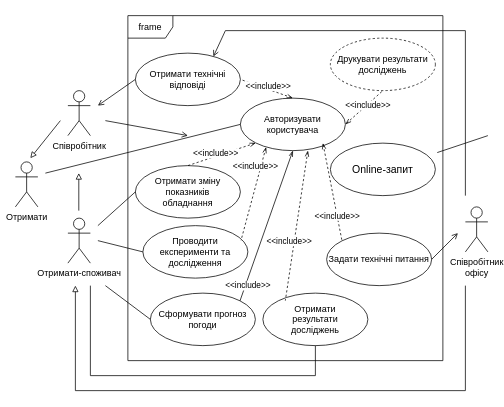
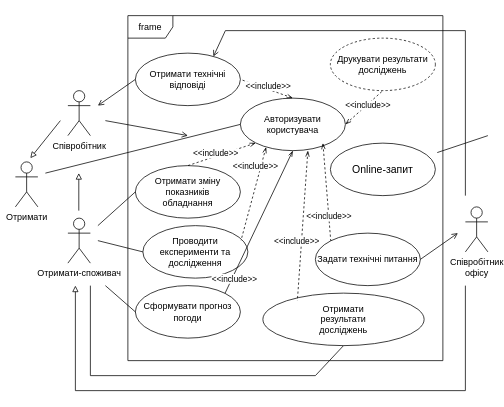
(379, 259) -> (368, 259)
(203, 319) -> (188, 312)
(315, 319) -> (344, 319)
